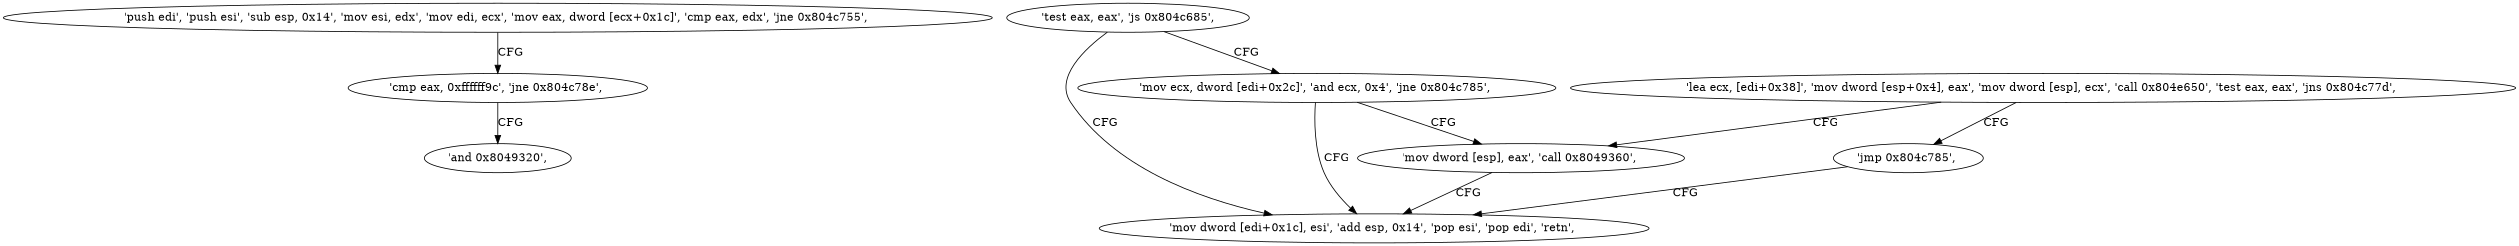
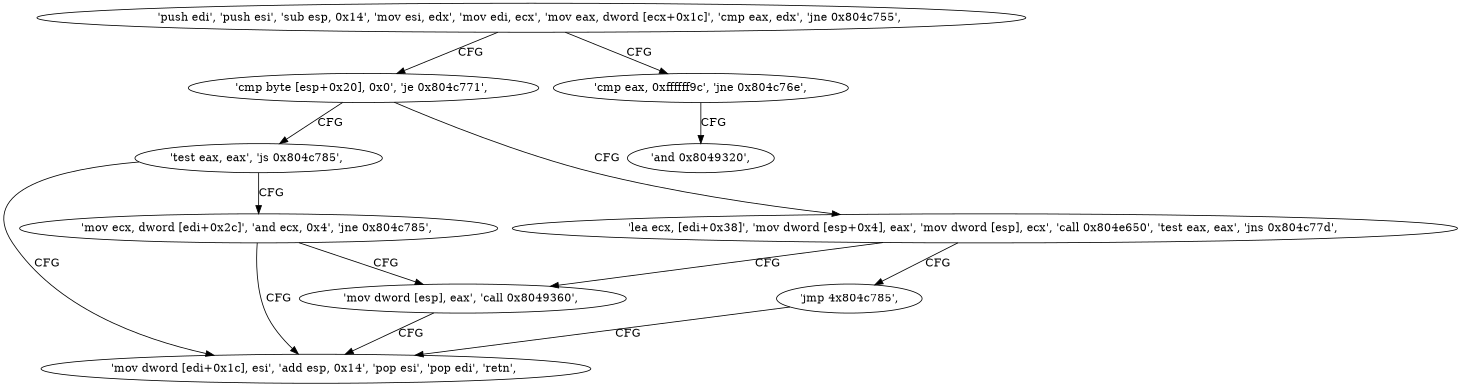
(1128, 18) -> (259, 158)
none -> (364, 88)
(498, 88) -> (701, 88)
(1908, 158) -> (849, 299)
